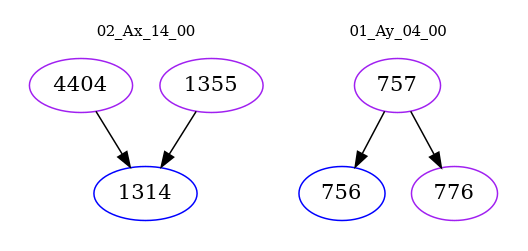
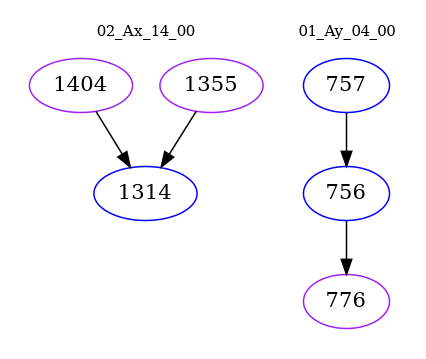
(81, 86) -> (81, 86)
(398, 86) -> (346, 86)
(422, 133) -> (346, 240)
